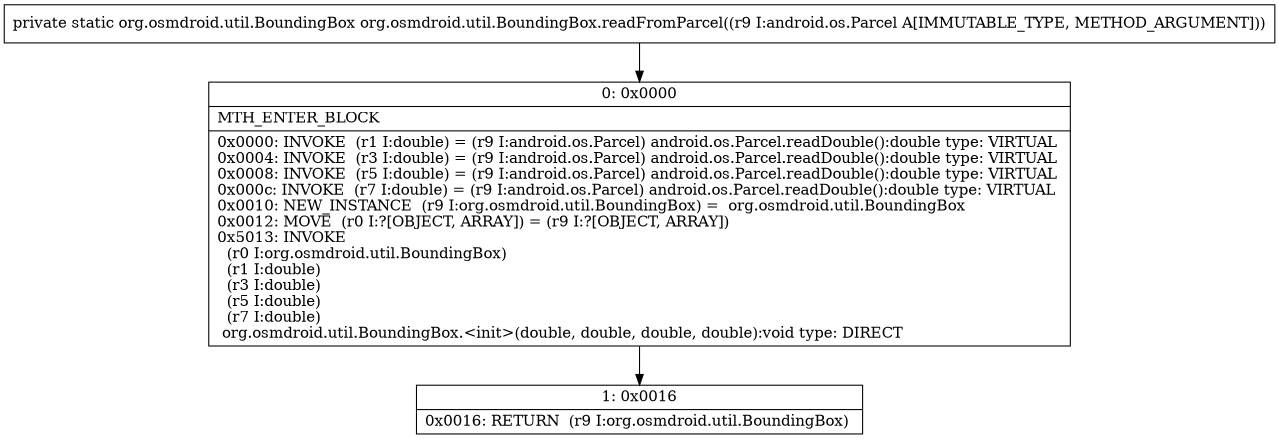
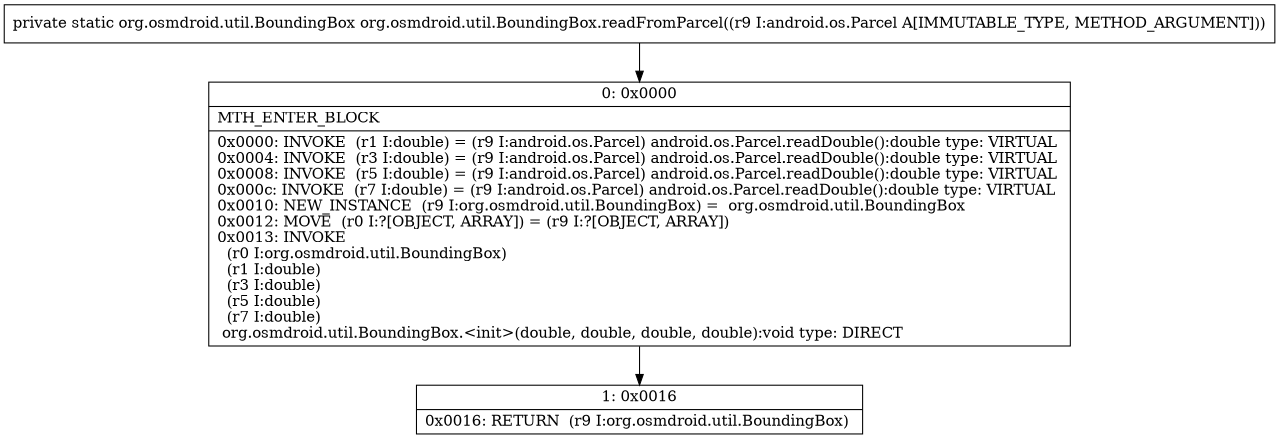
(287, 238) -> (287, 238)
